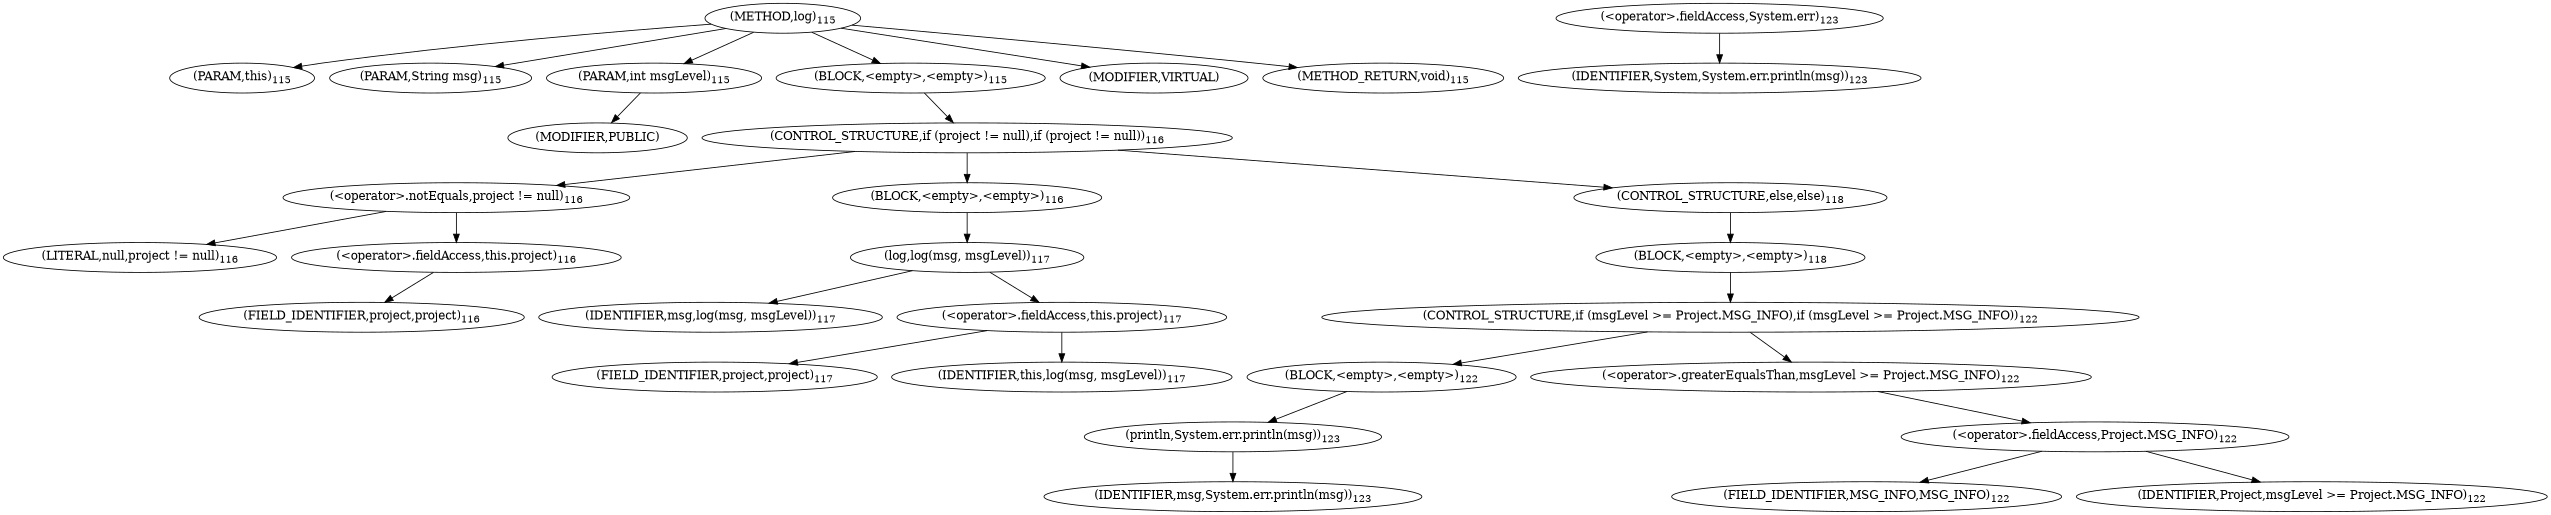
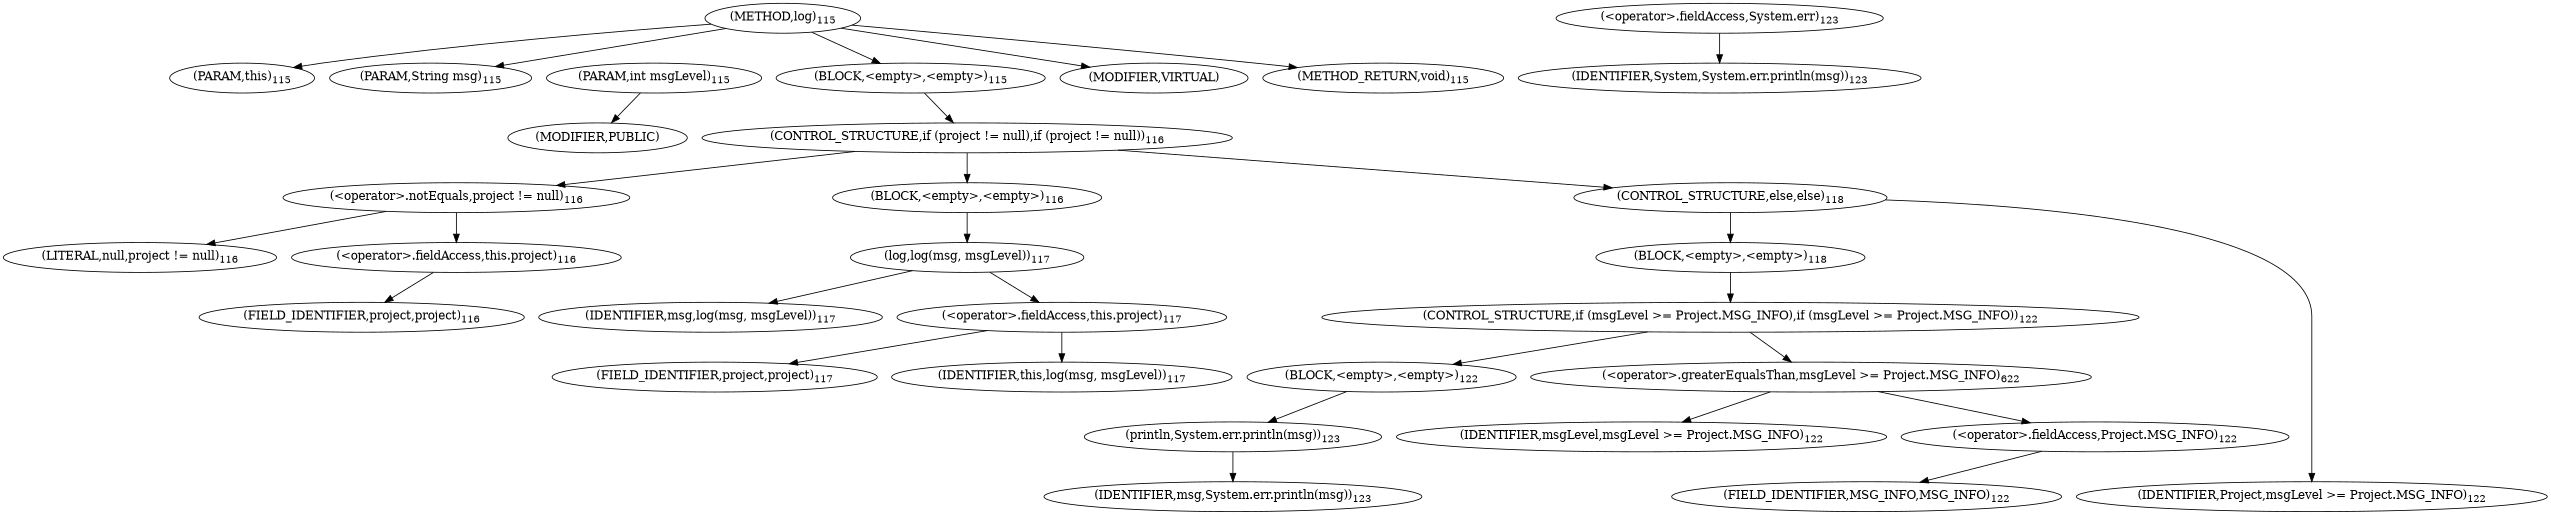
(723, 46) -> none
(2010, 376) -> (2010, 376)
none -> (1642, 437)
(2199, 466) -> (2193, 235)
